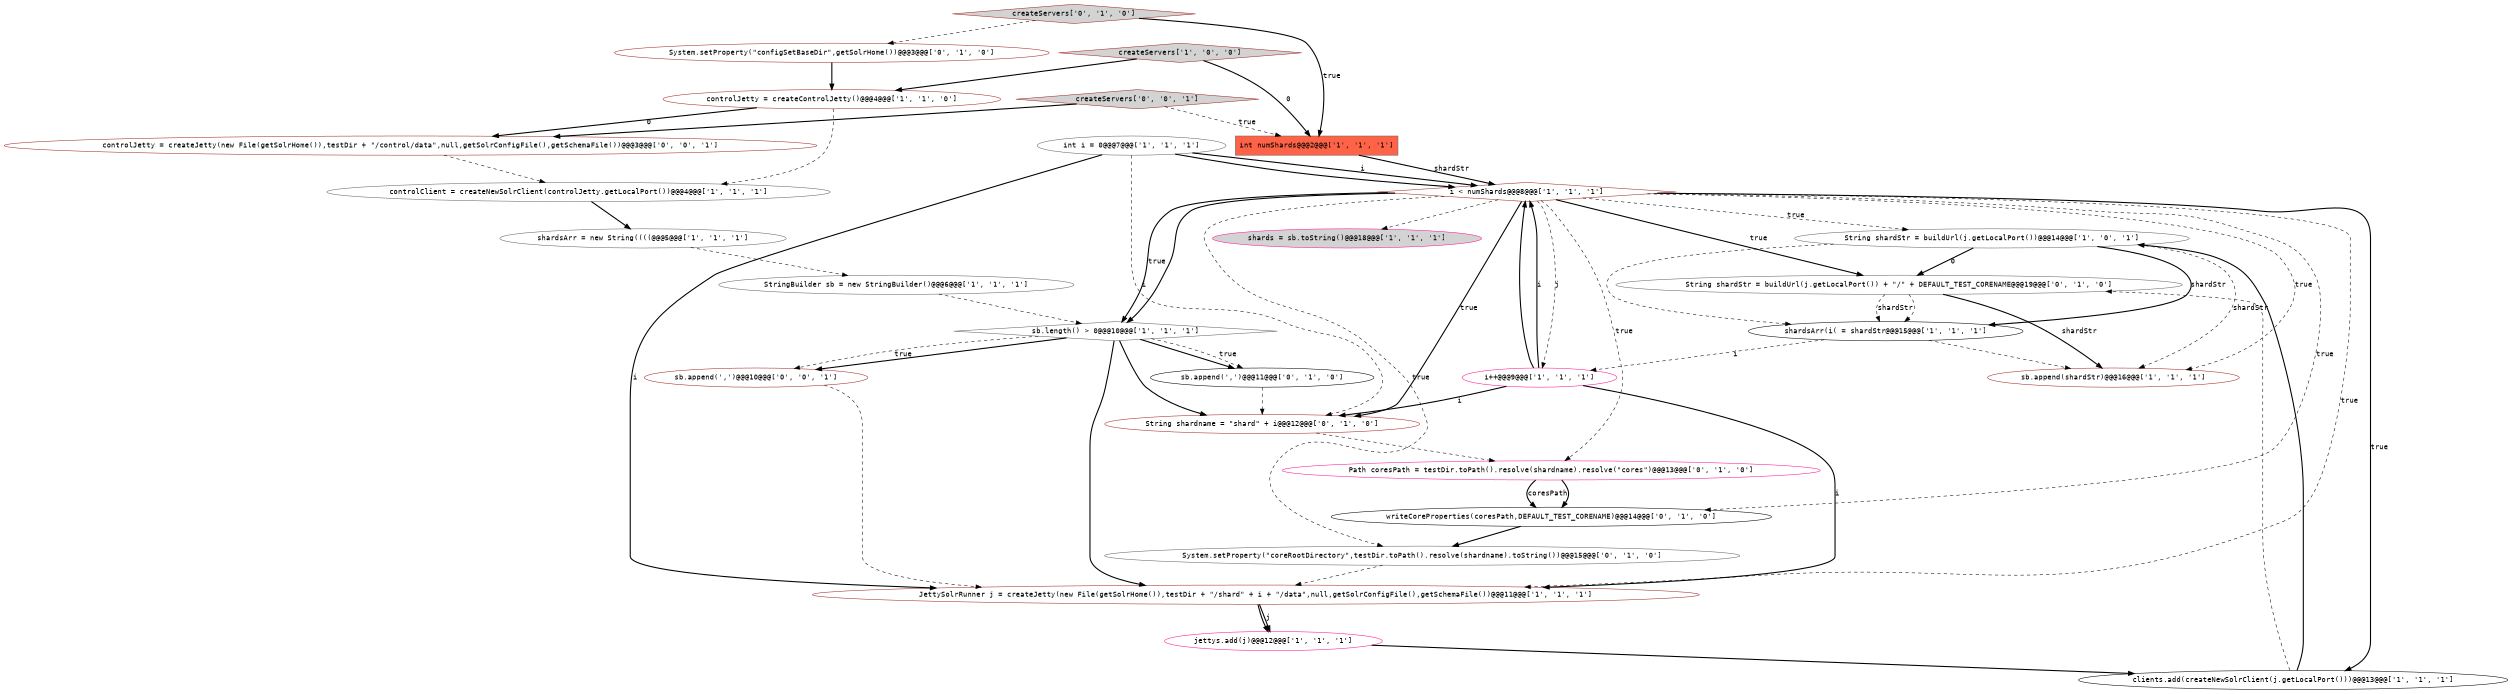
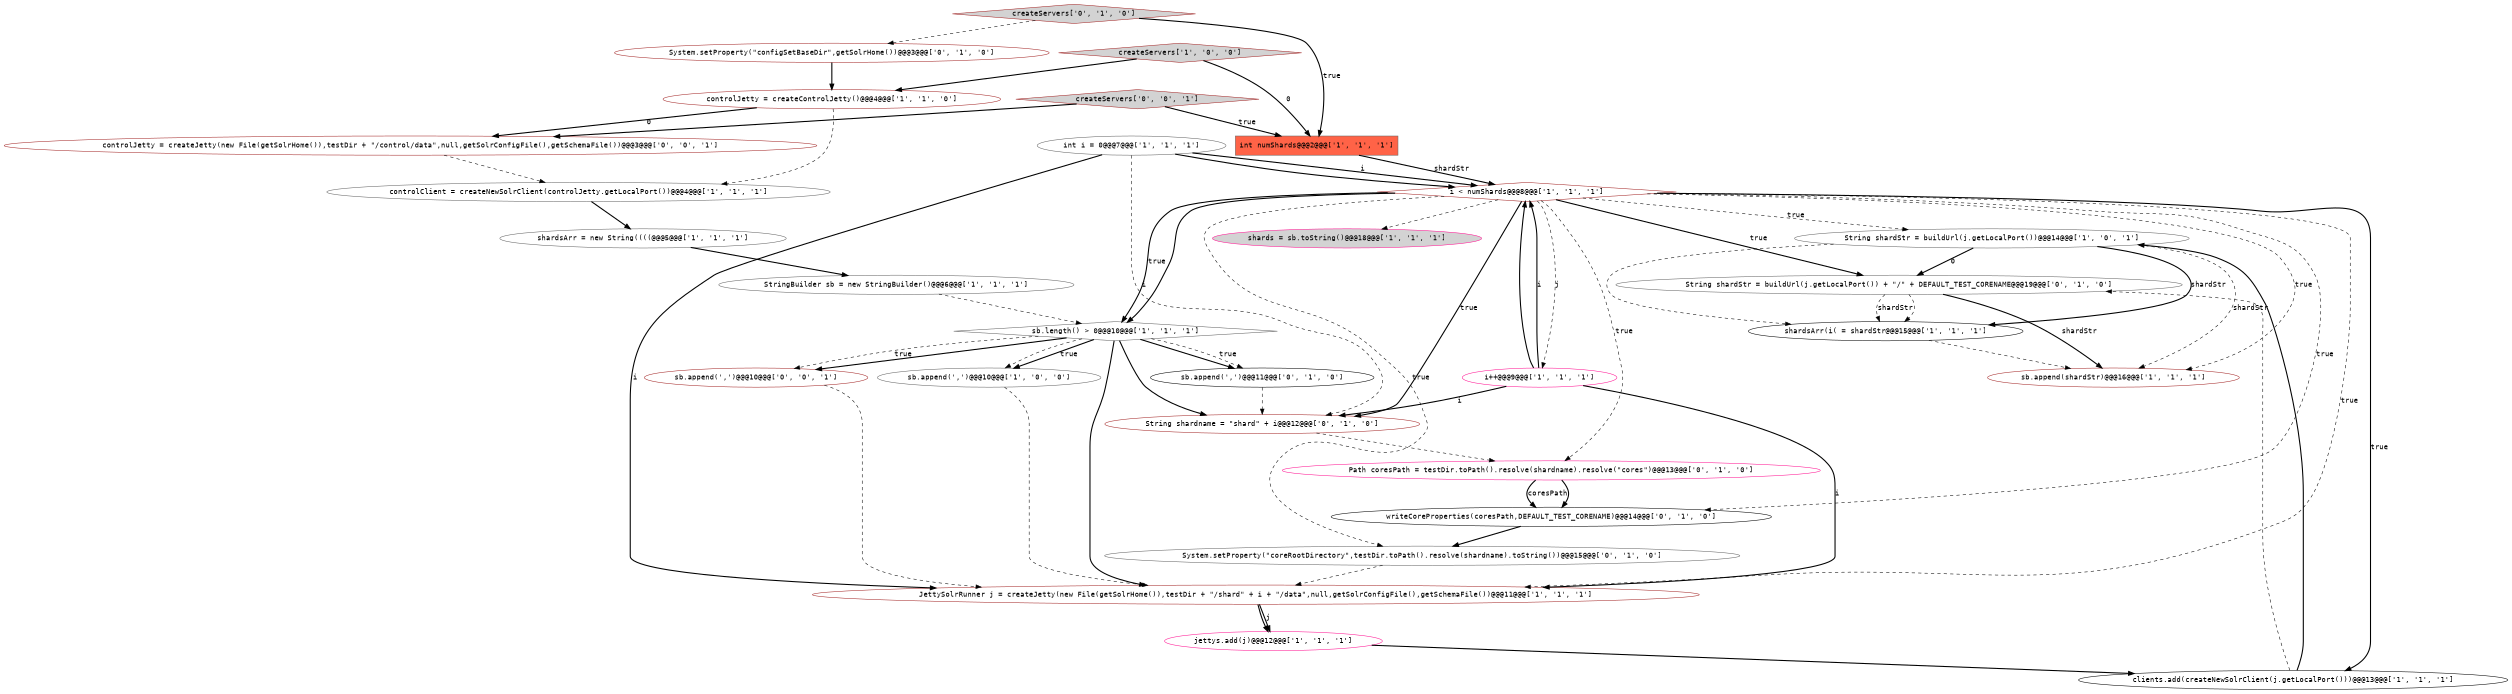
(1220, 121) -> (1220, 121)
(767, 261) -> (767, 261)
(1710, 355) -> none
none -> (989, 378)
